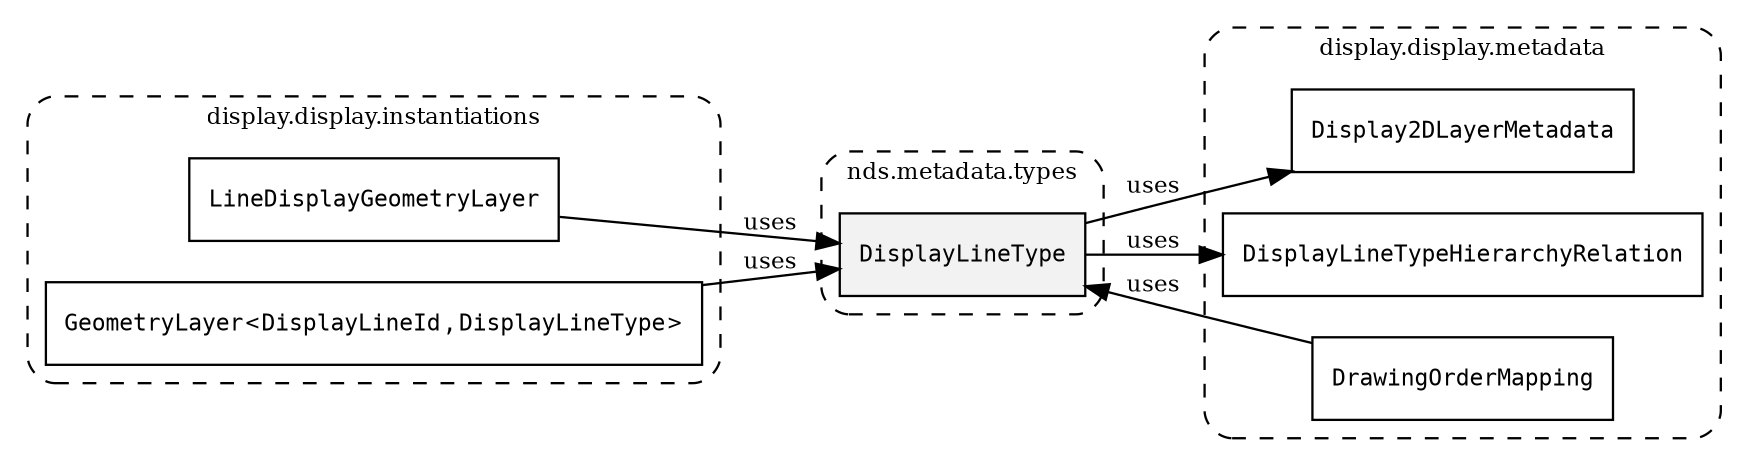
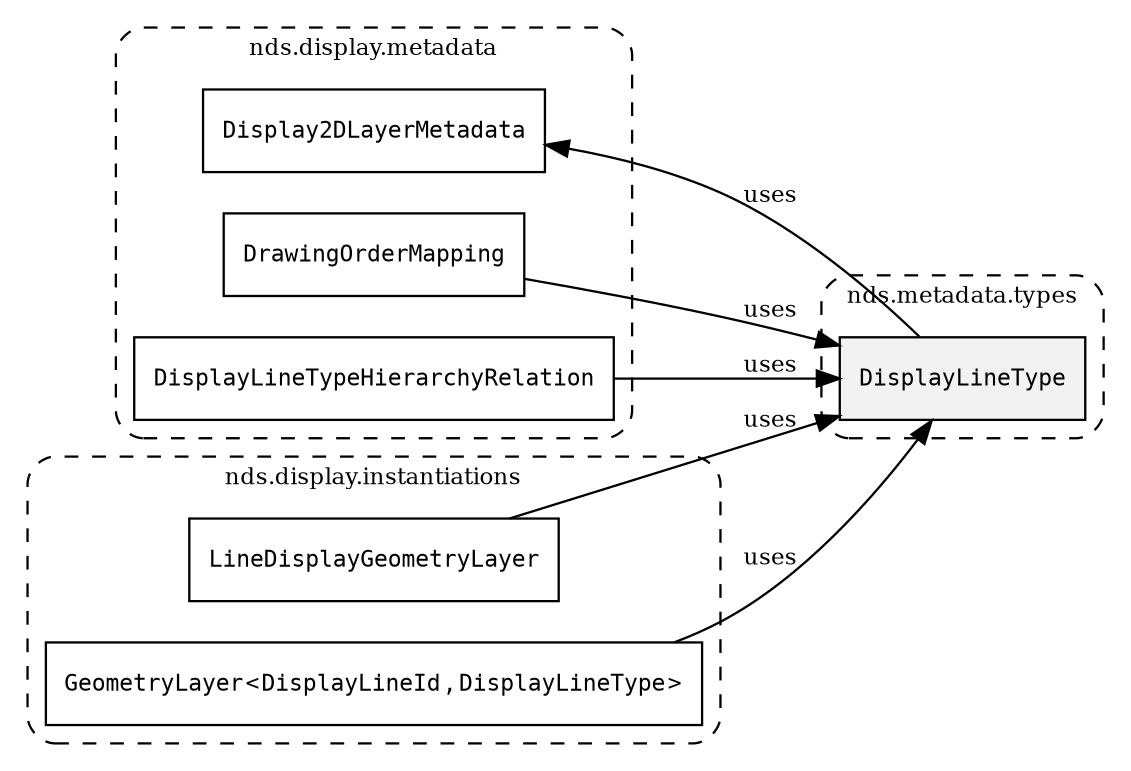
(1463, 49) -> (374, 49)
(374, 118) -> (374, 478)
(1142, 255) -> (715, 379)
